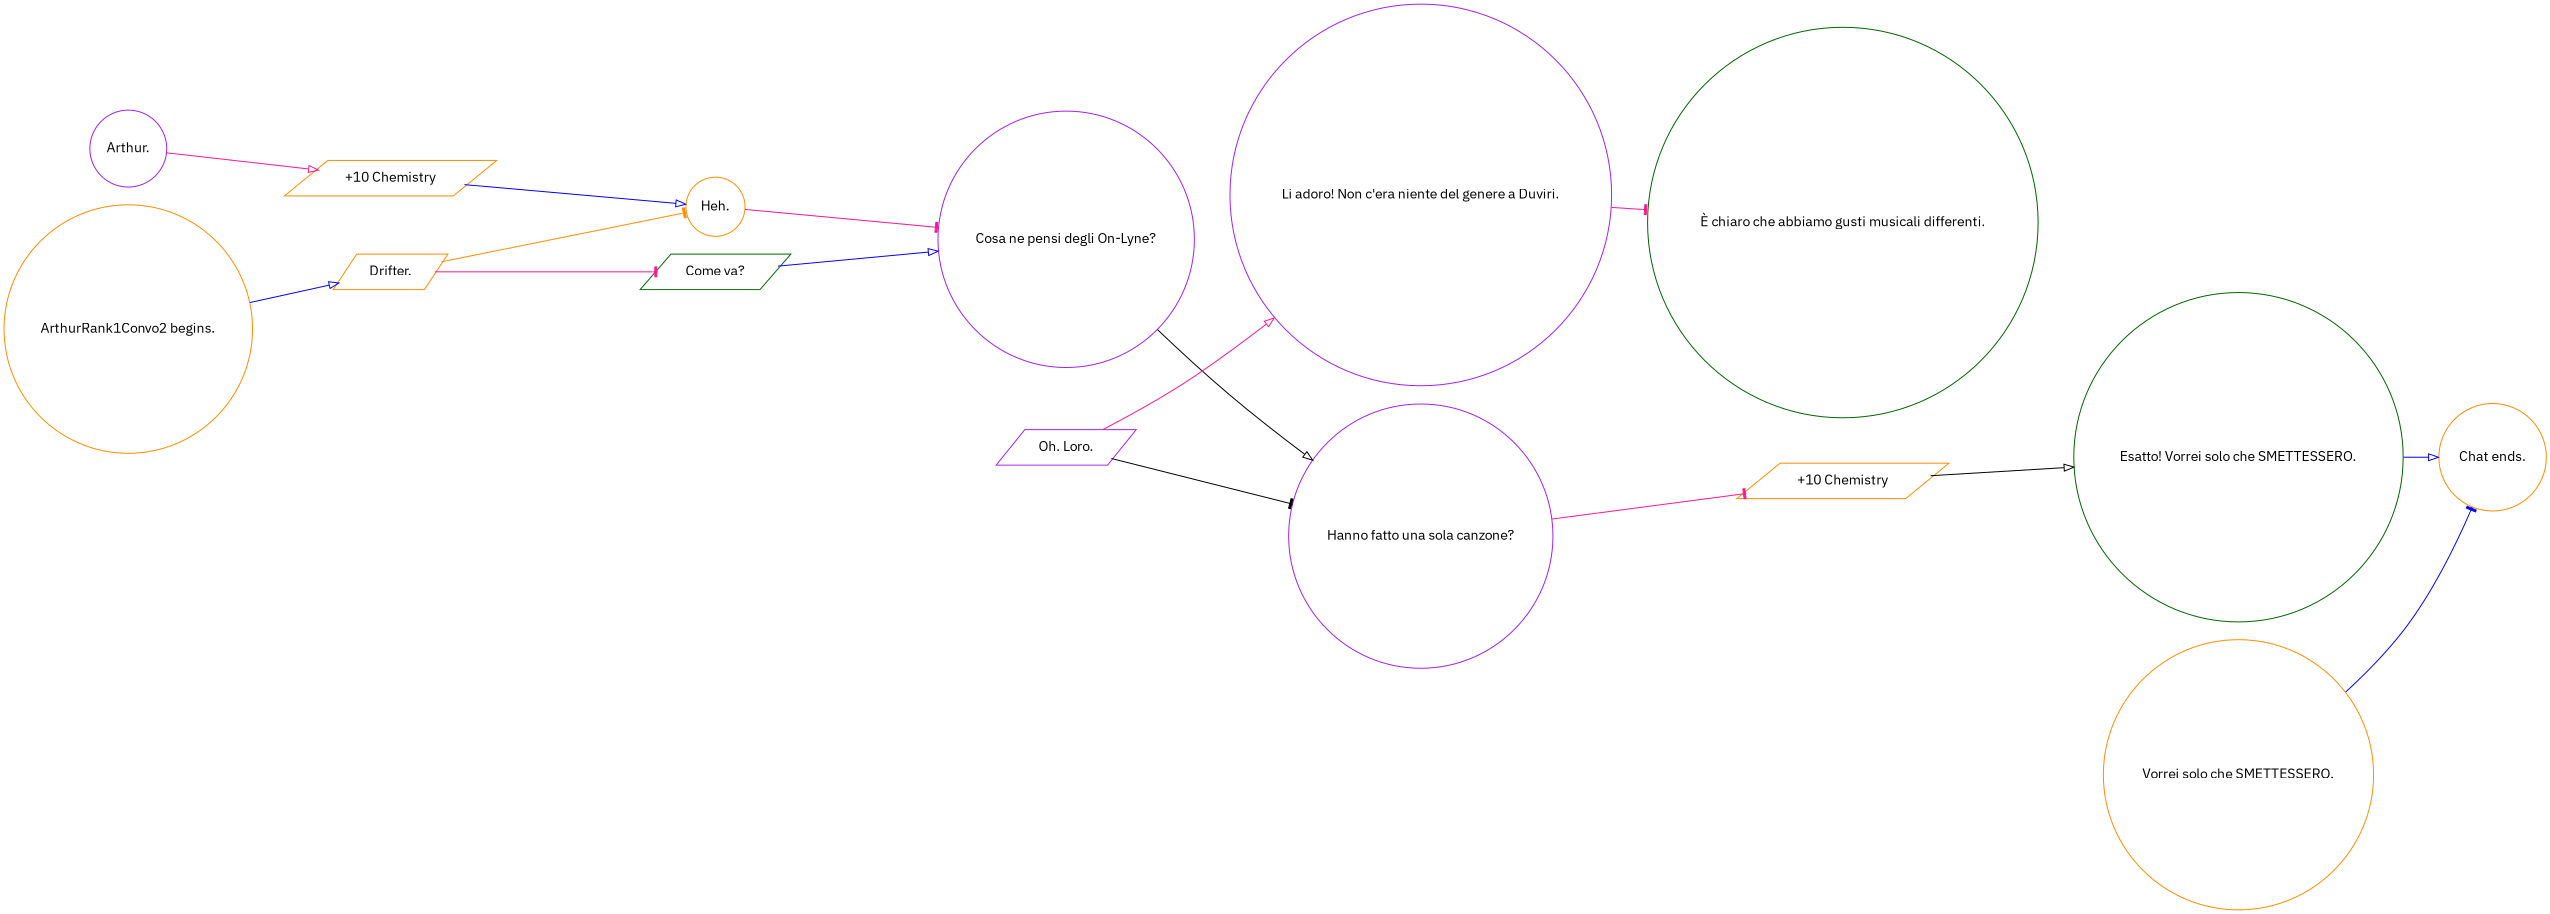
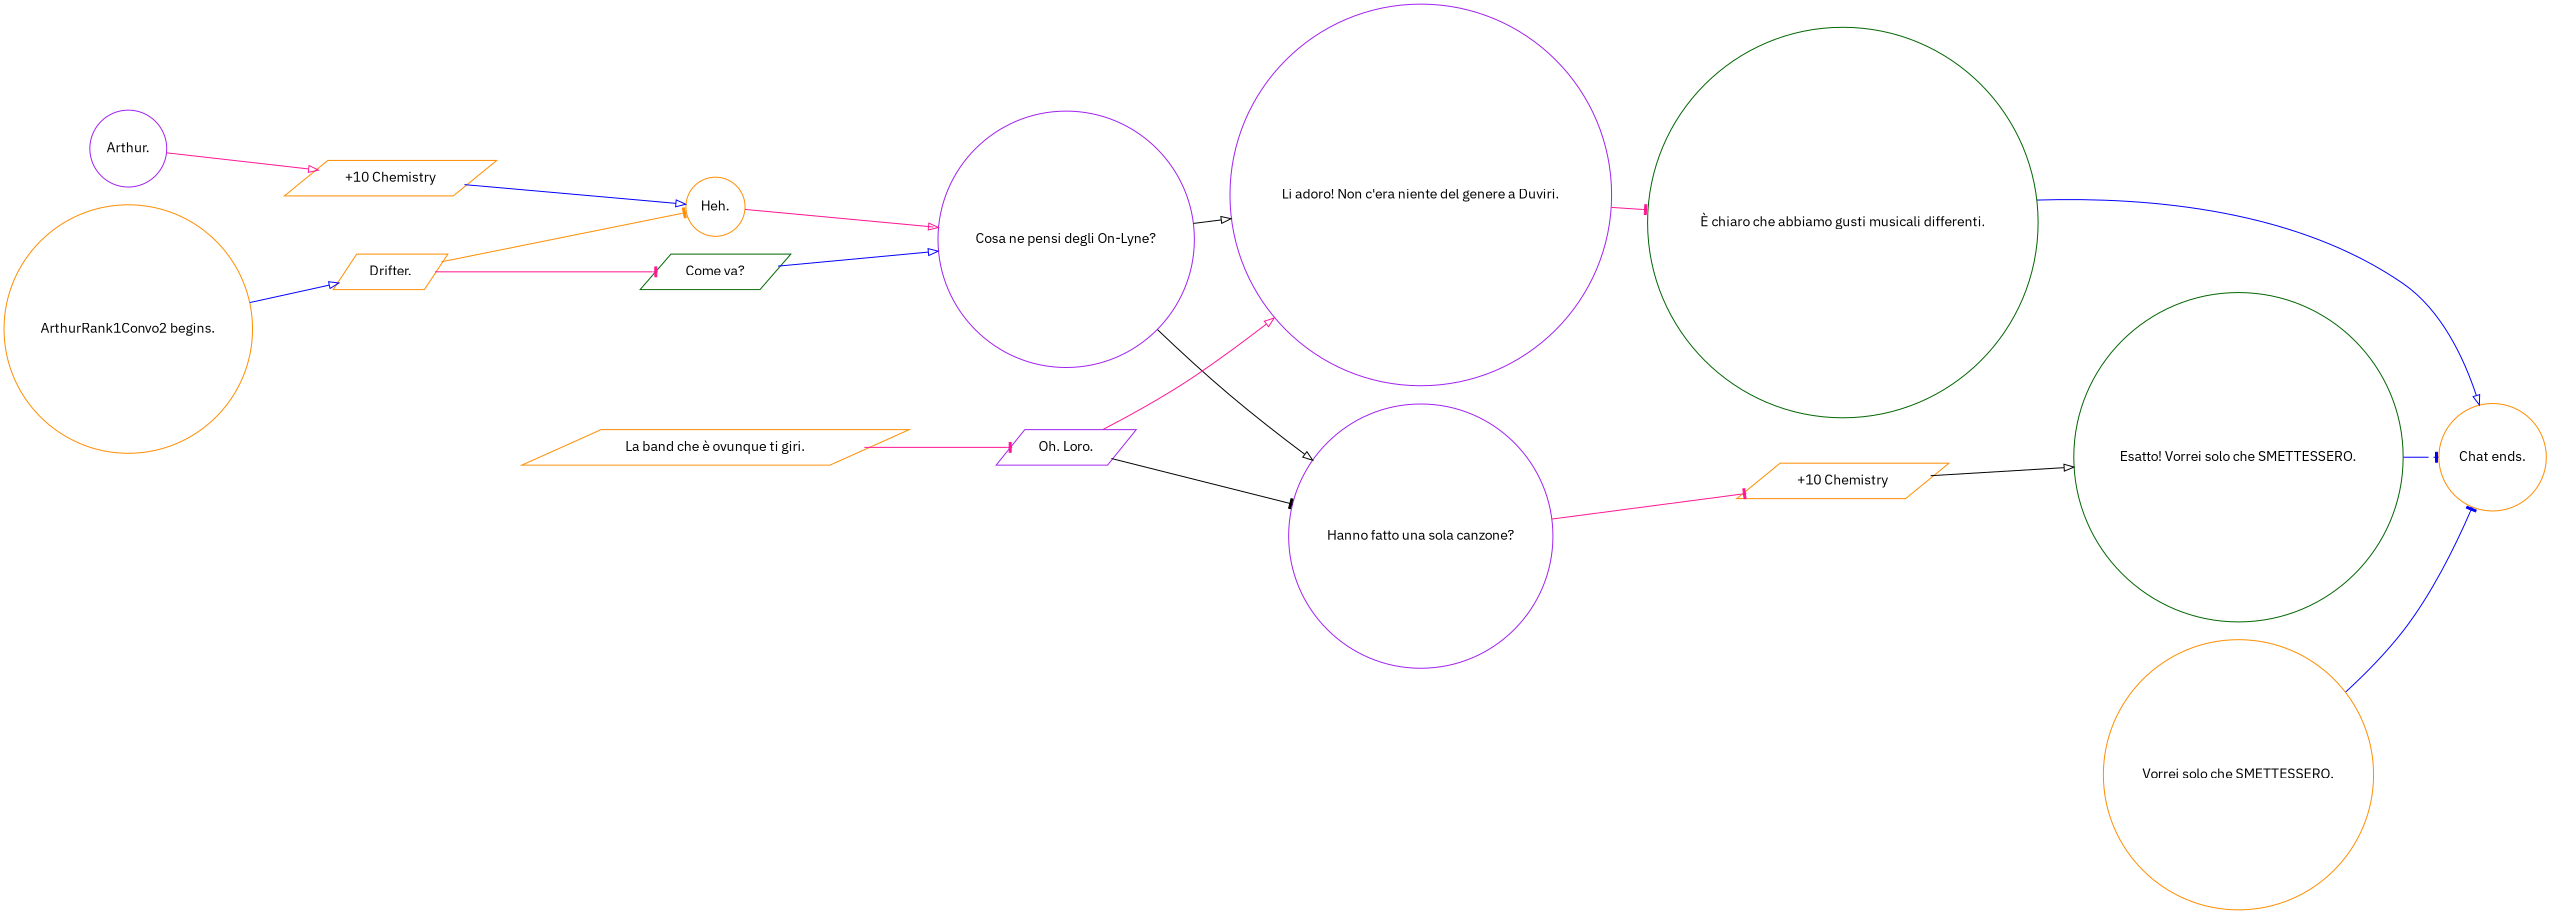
(839, 218) -> (839, 218)
none -> (1207, 222)
none -> (2293, 231)
none -> (715, 447)
(2416, 457) -> (2416, 457)
